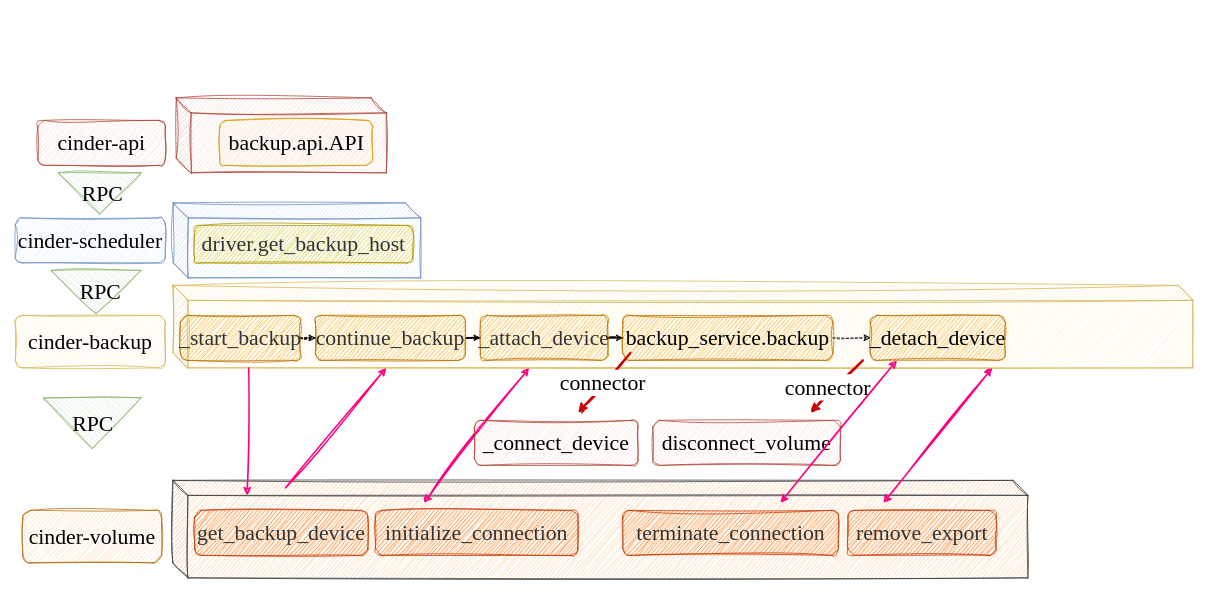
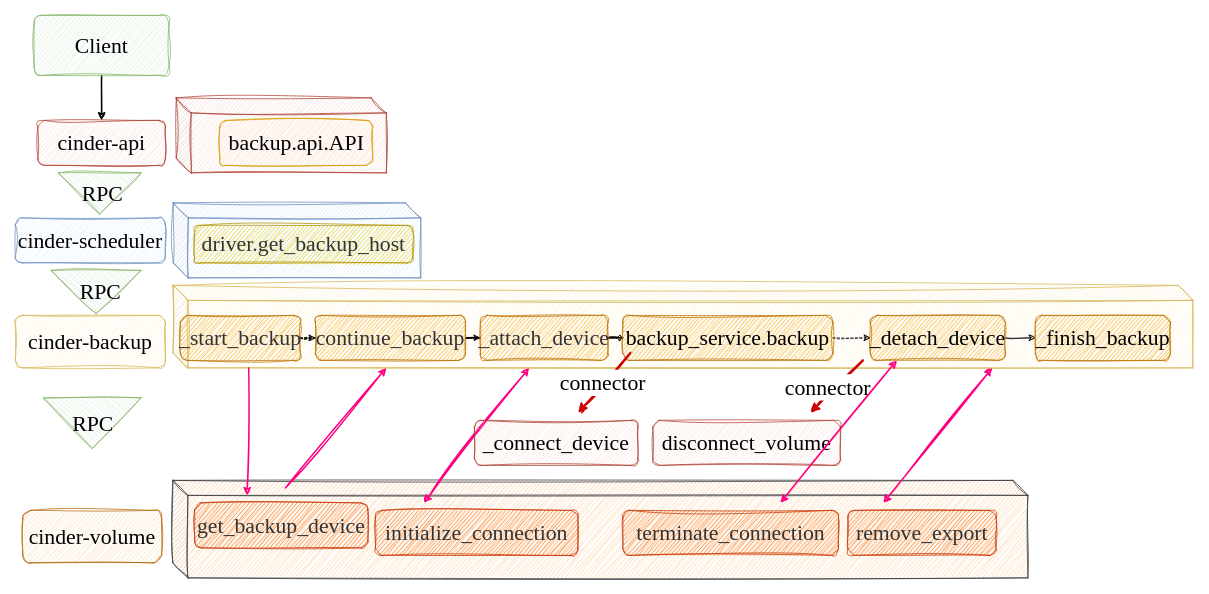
none -> (102, 45)
none -> (102, 96)
(616, 338) -> (615, 338)
none -> (1018, 338)
none -> (1103, 338)
(281, 533) -> (281, 525)
